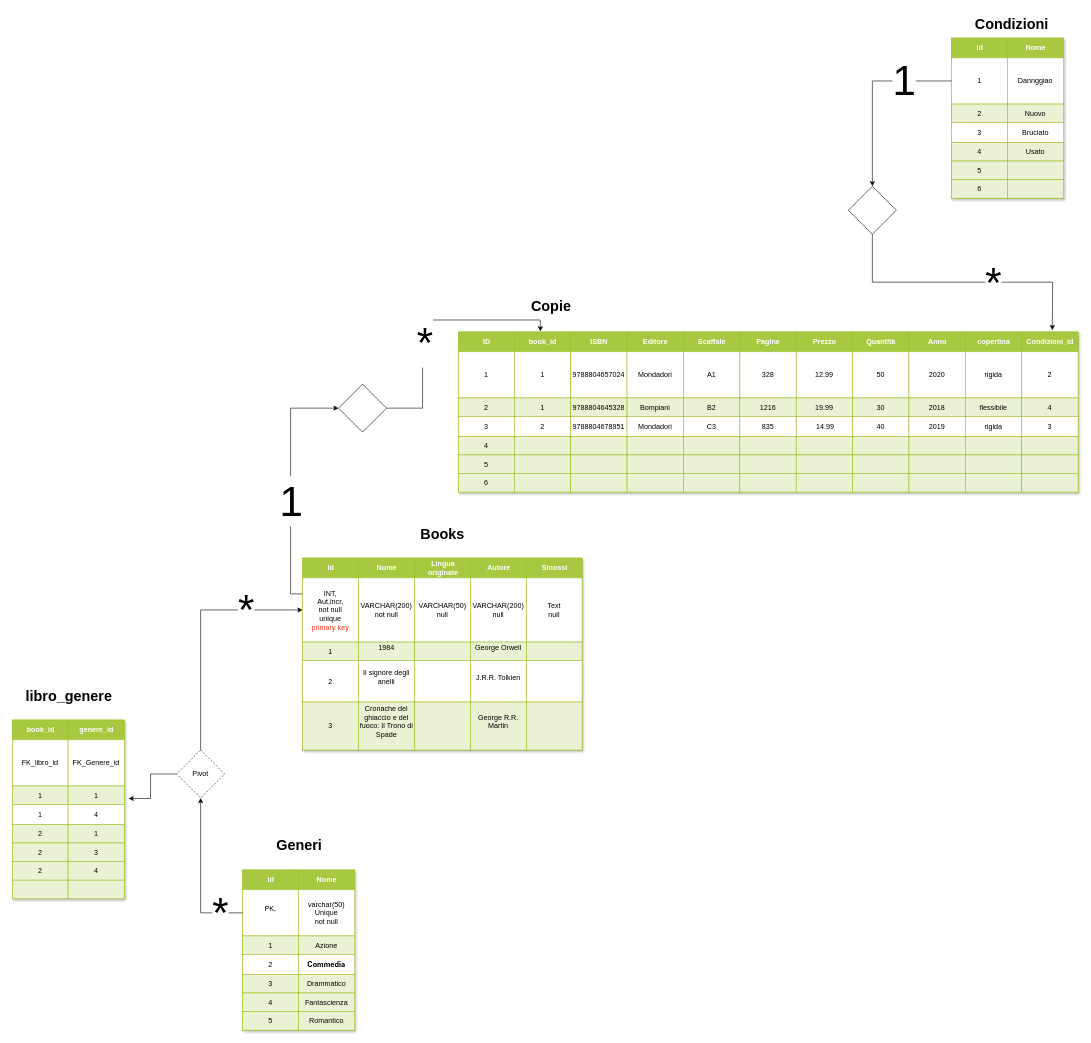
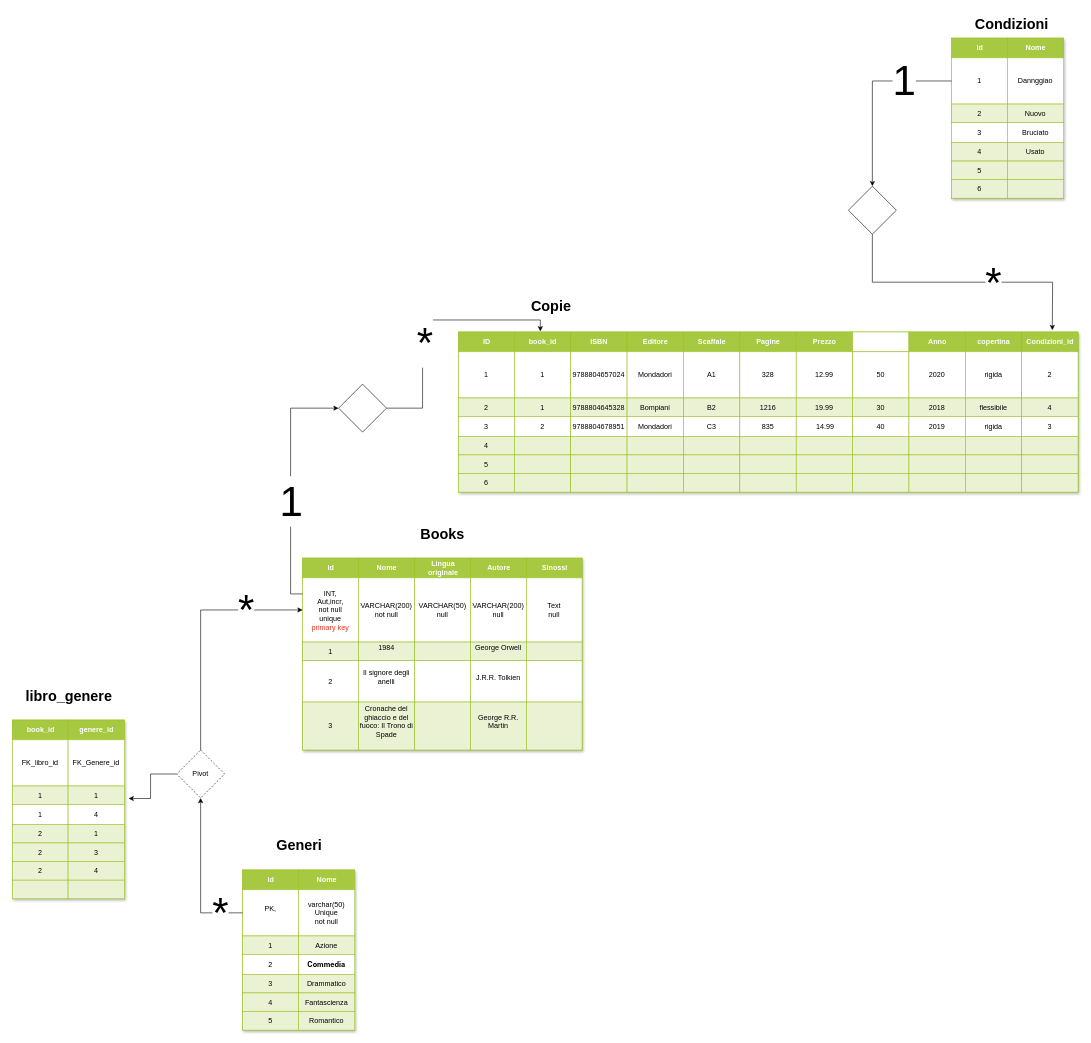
(881, 342) -> (881, 342)
